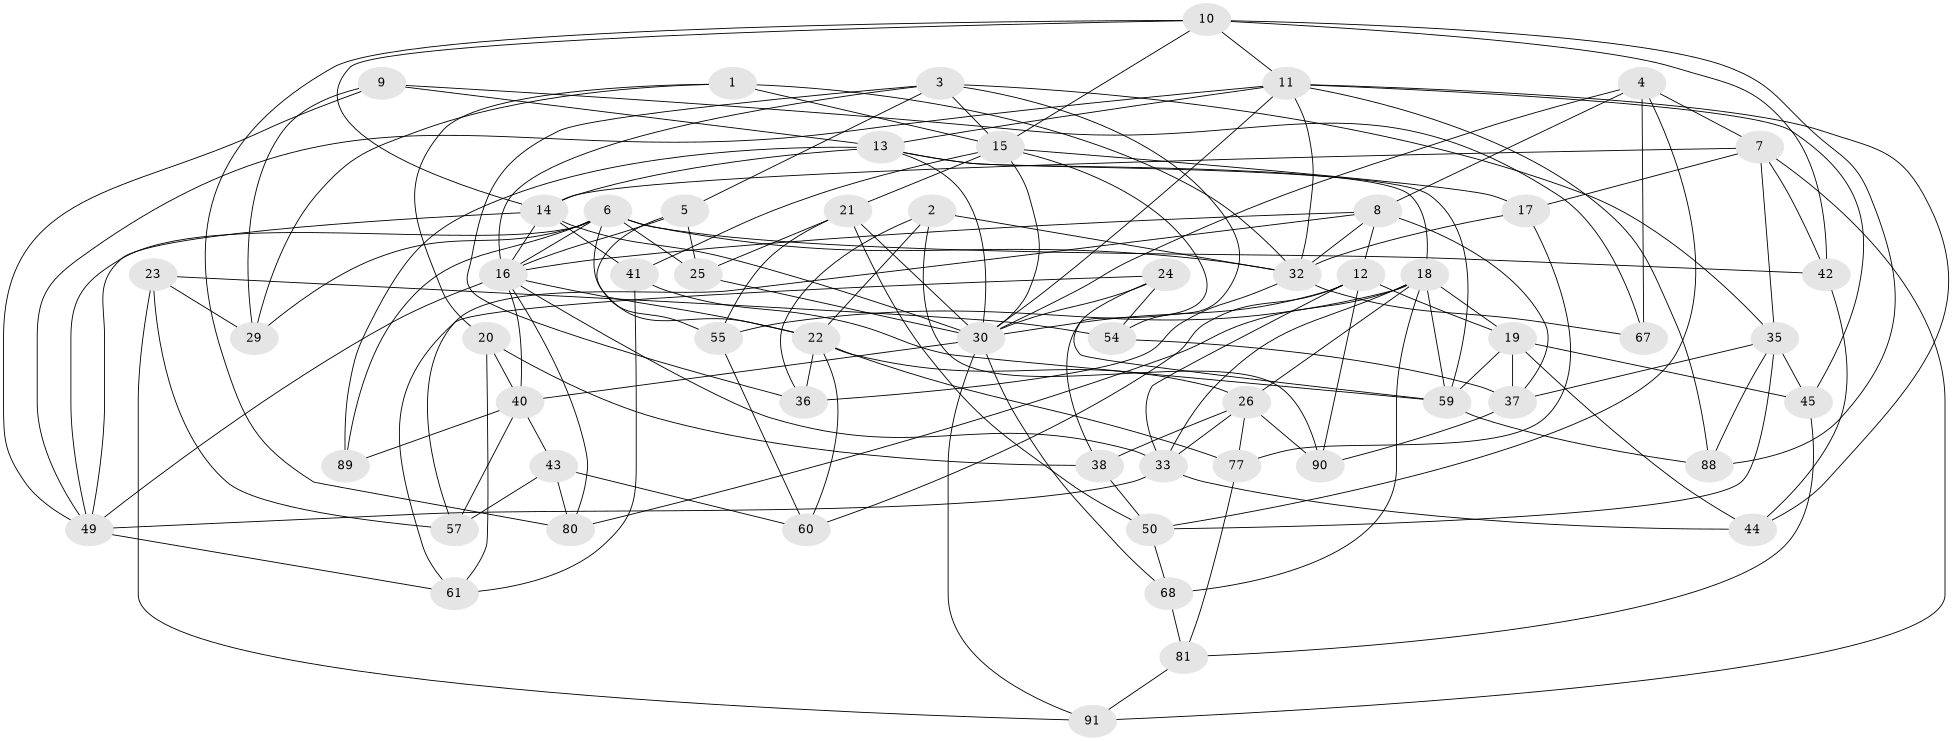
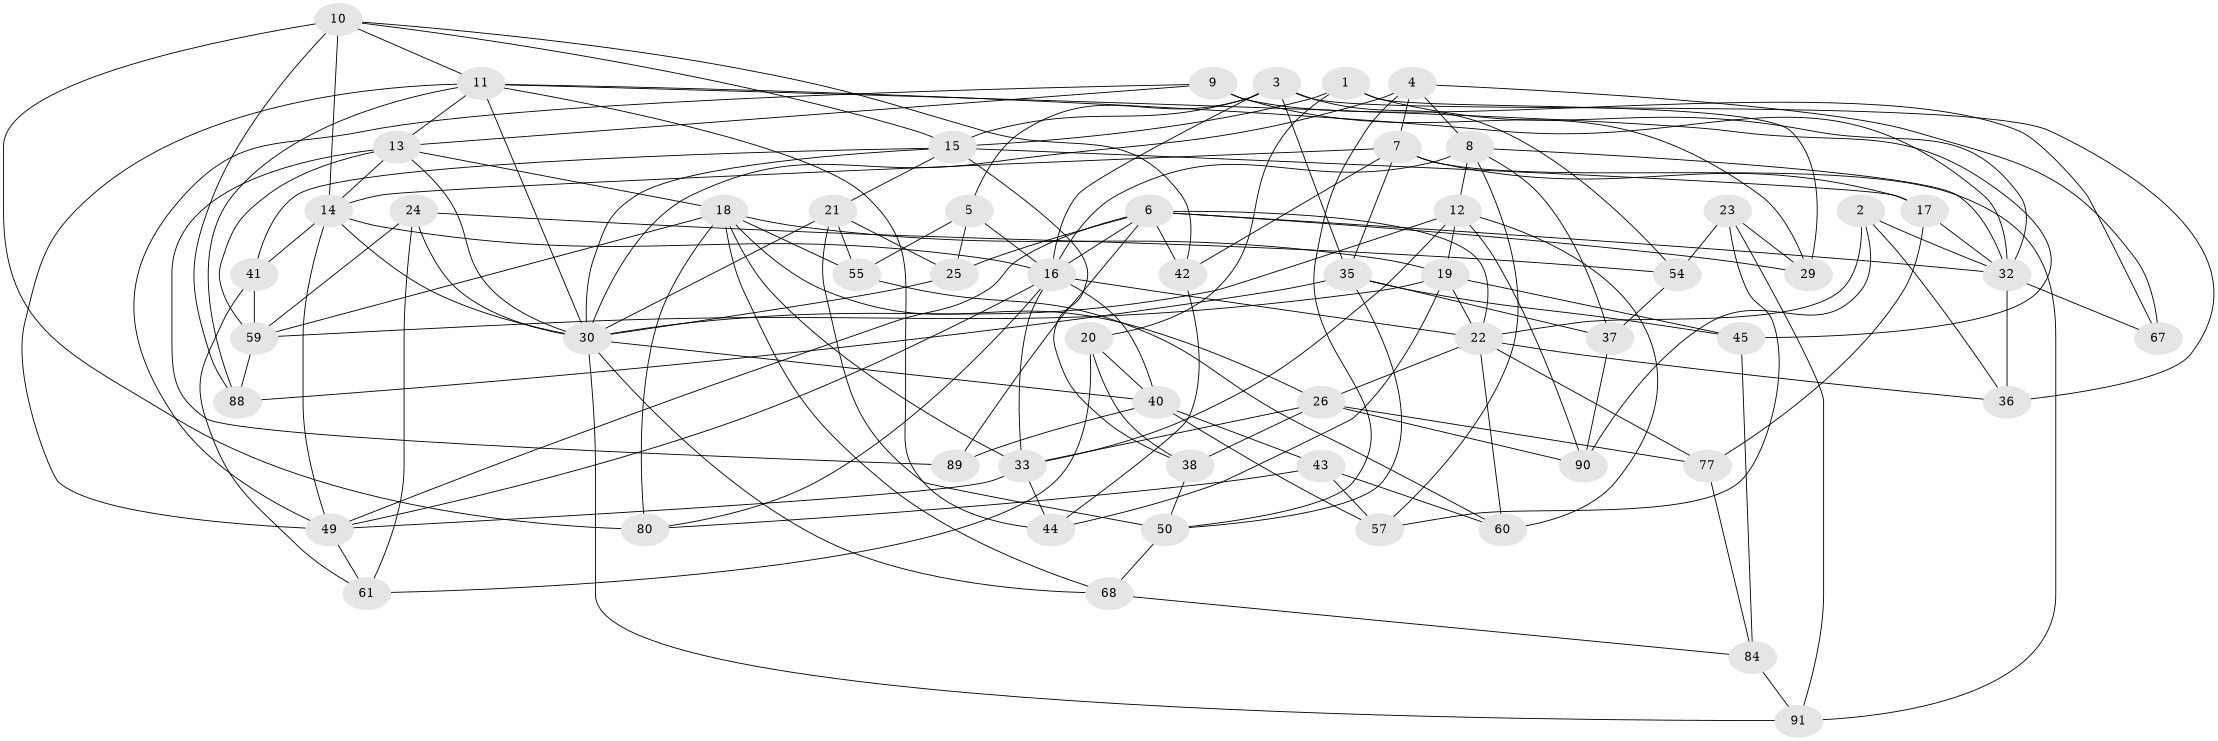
(1513, 370) -> (1463, 309)
(1184, 657) -> (1753, 657)
